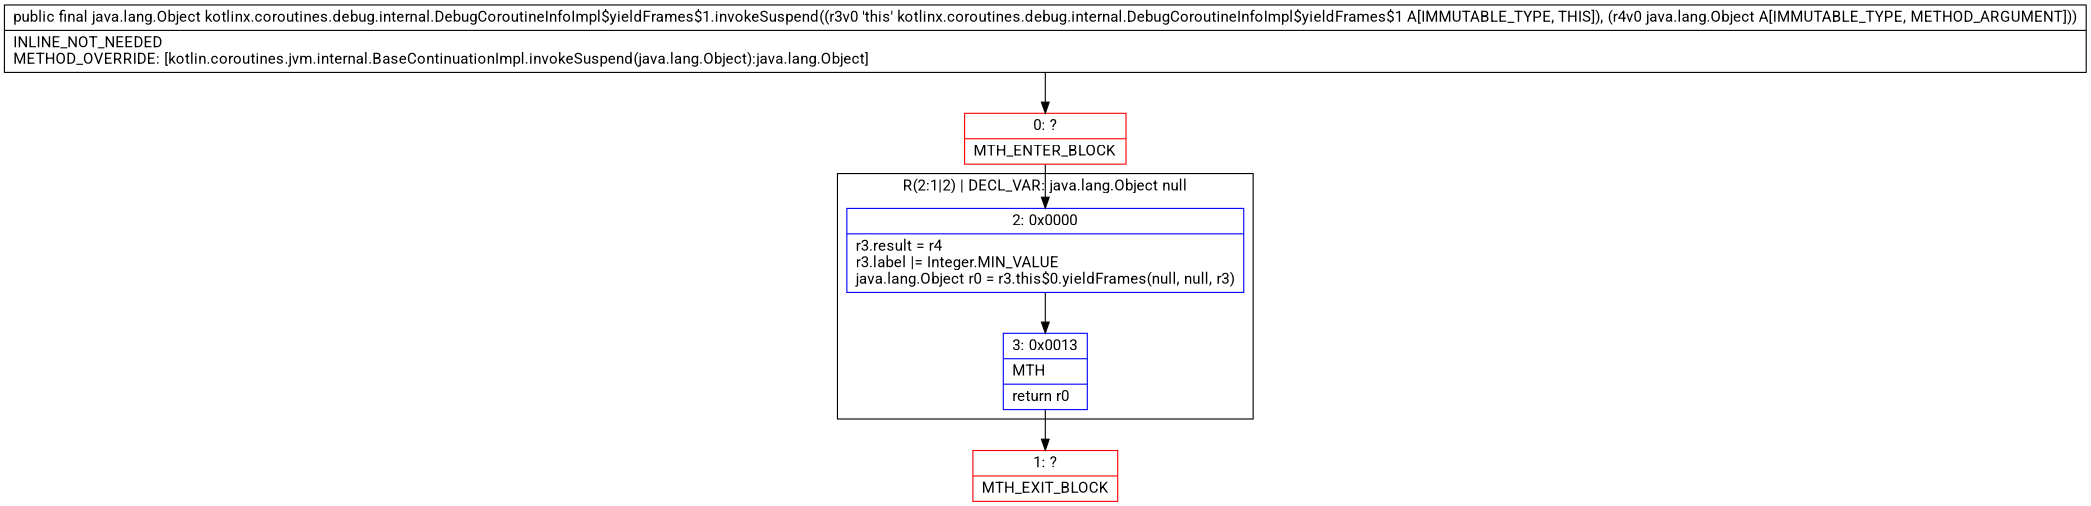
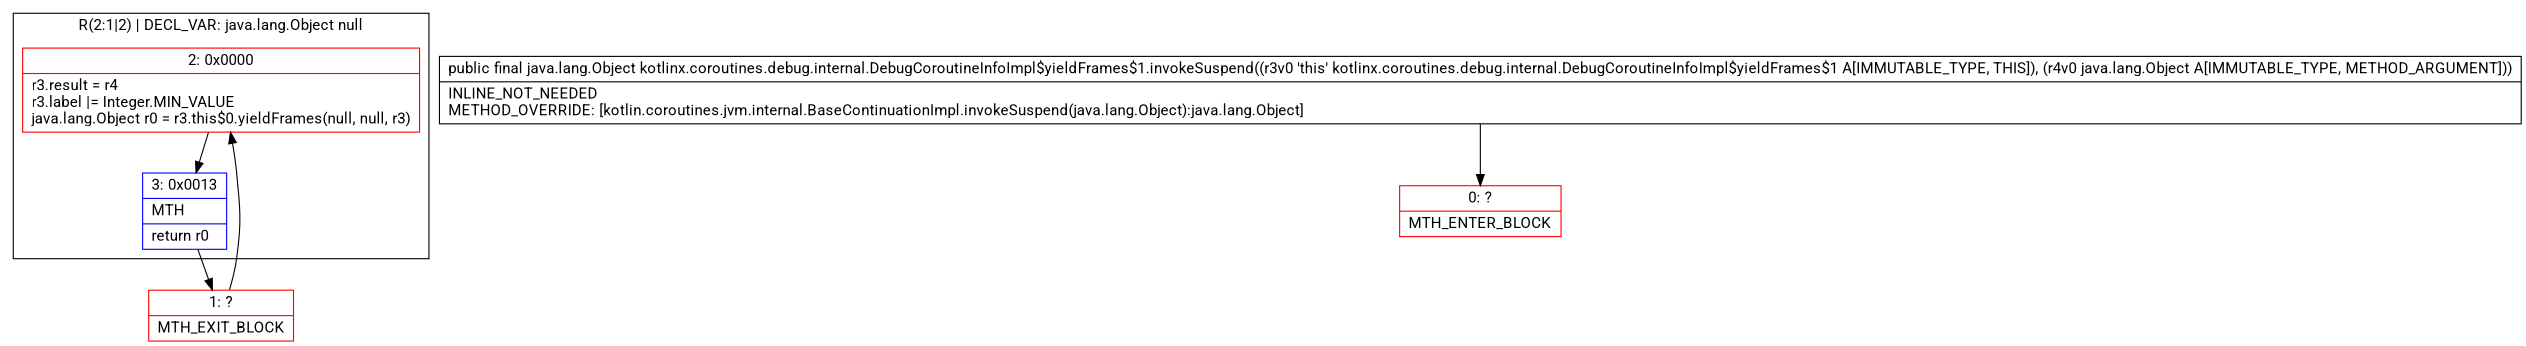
(1045, 181) -> (240, 217)
(1045, 250) -> (221, 90)
